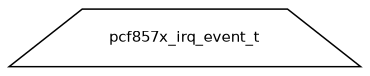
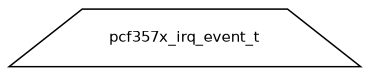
(185, 38) -> (185, 38)
